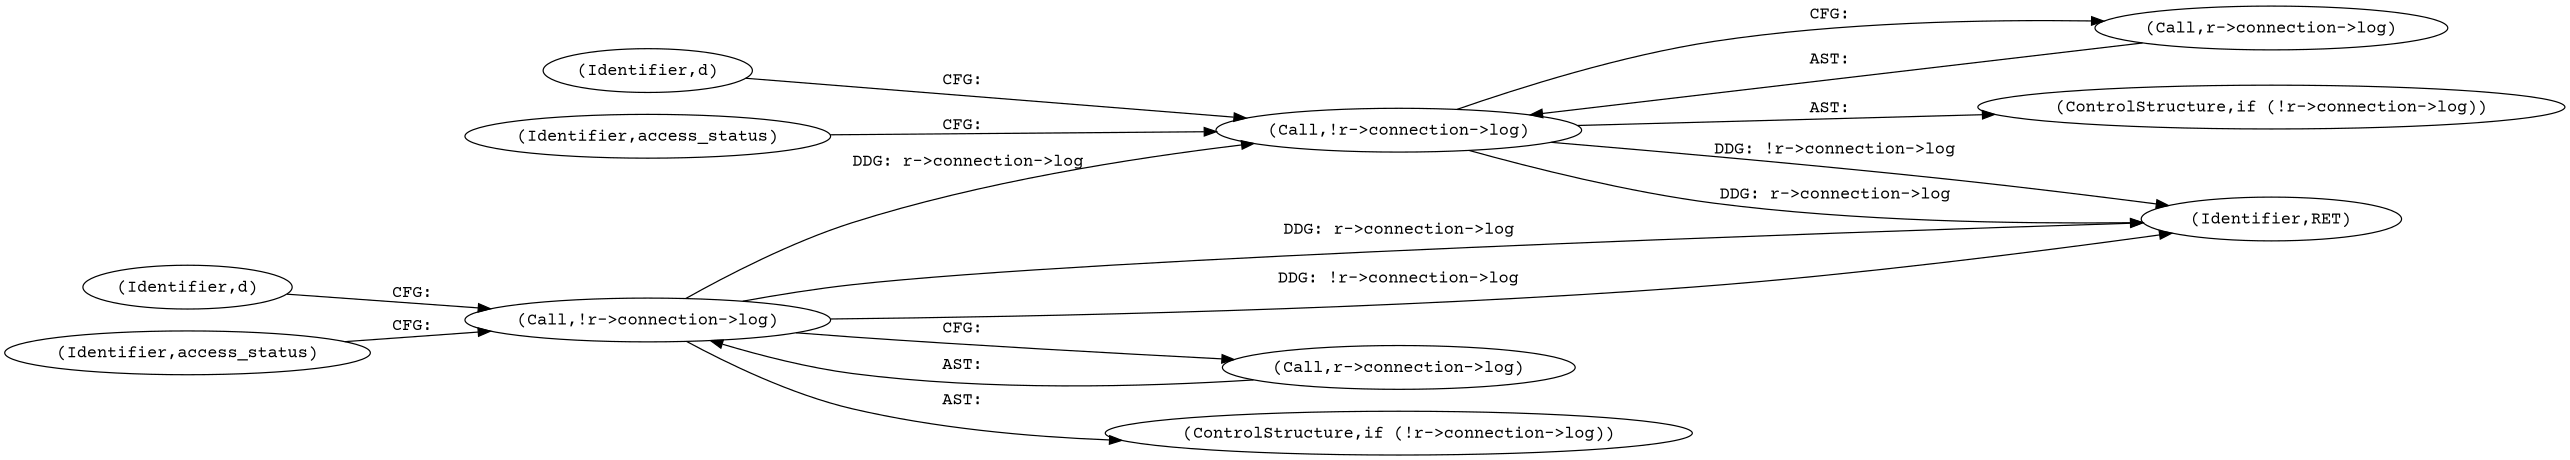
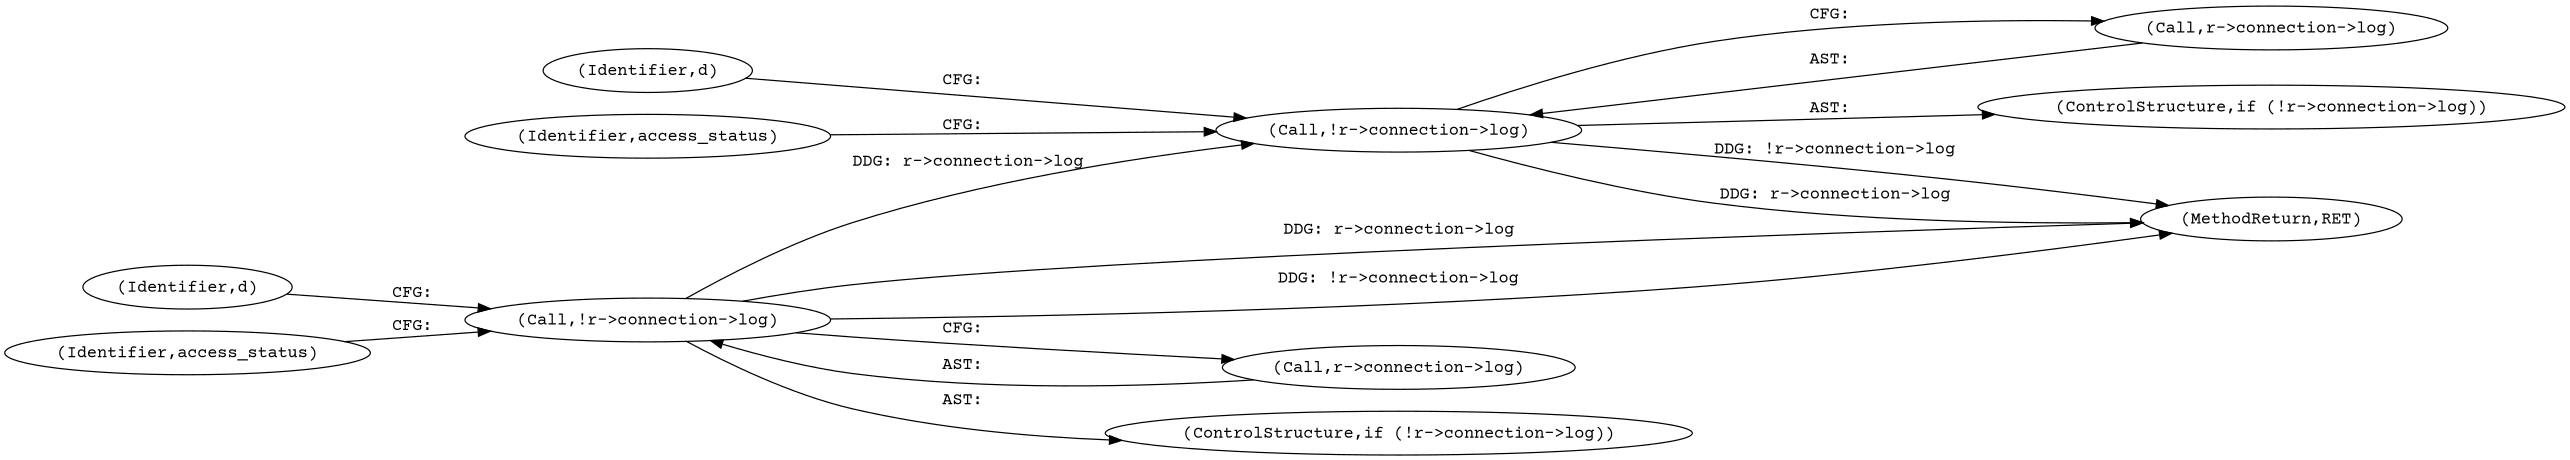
(2271, 219) -> (2271, 219)
